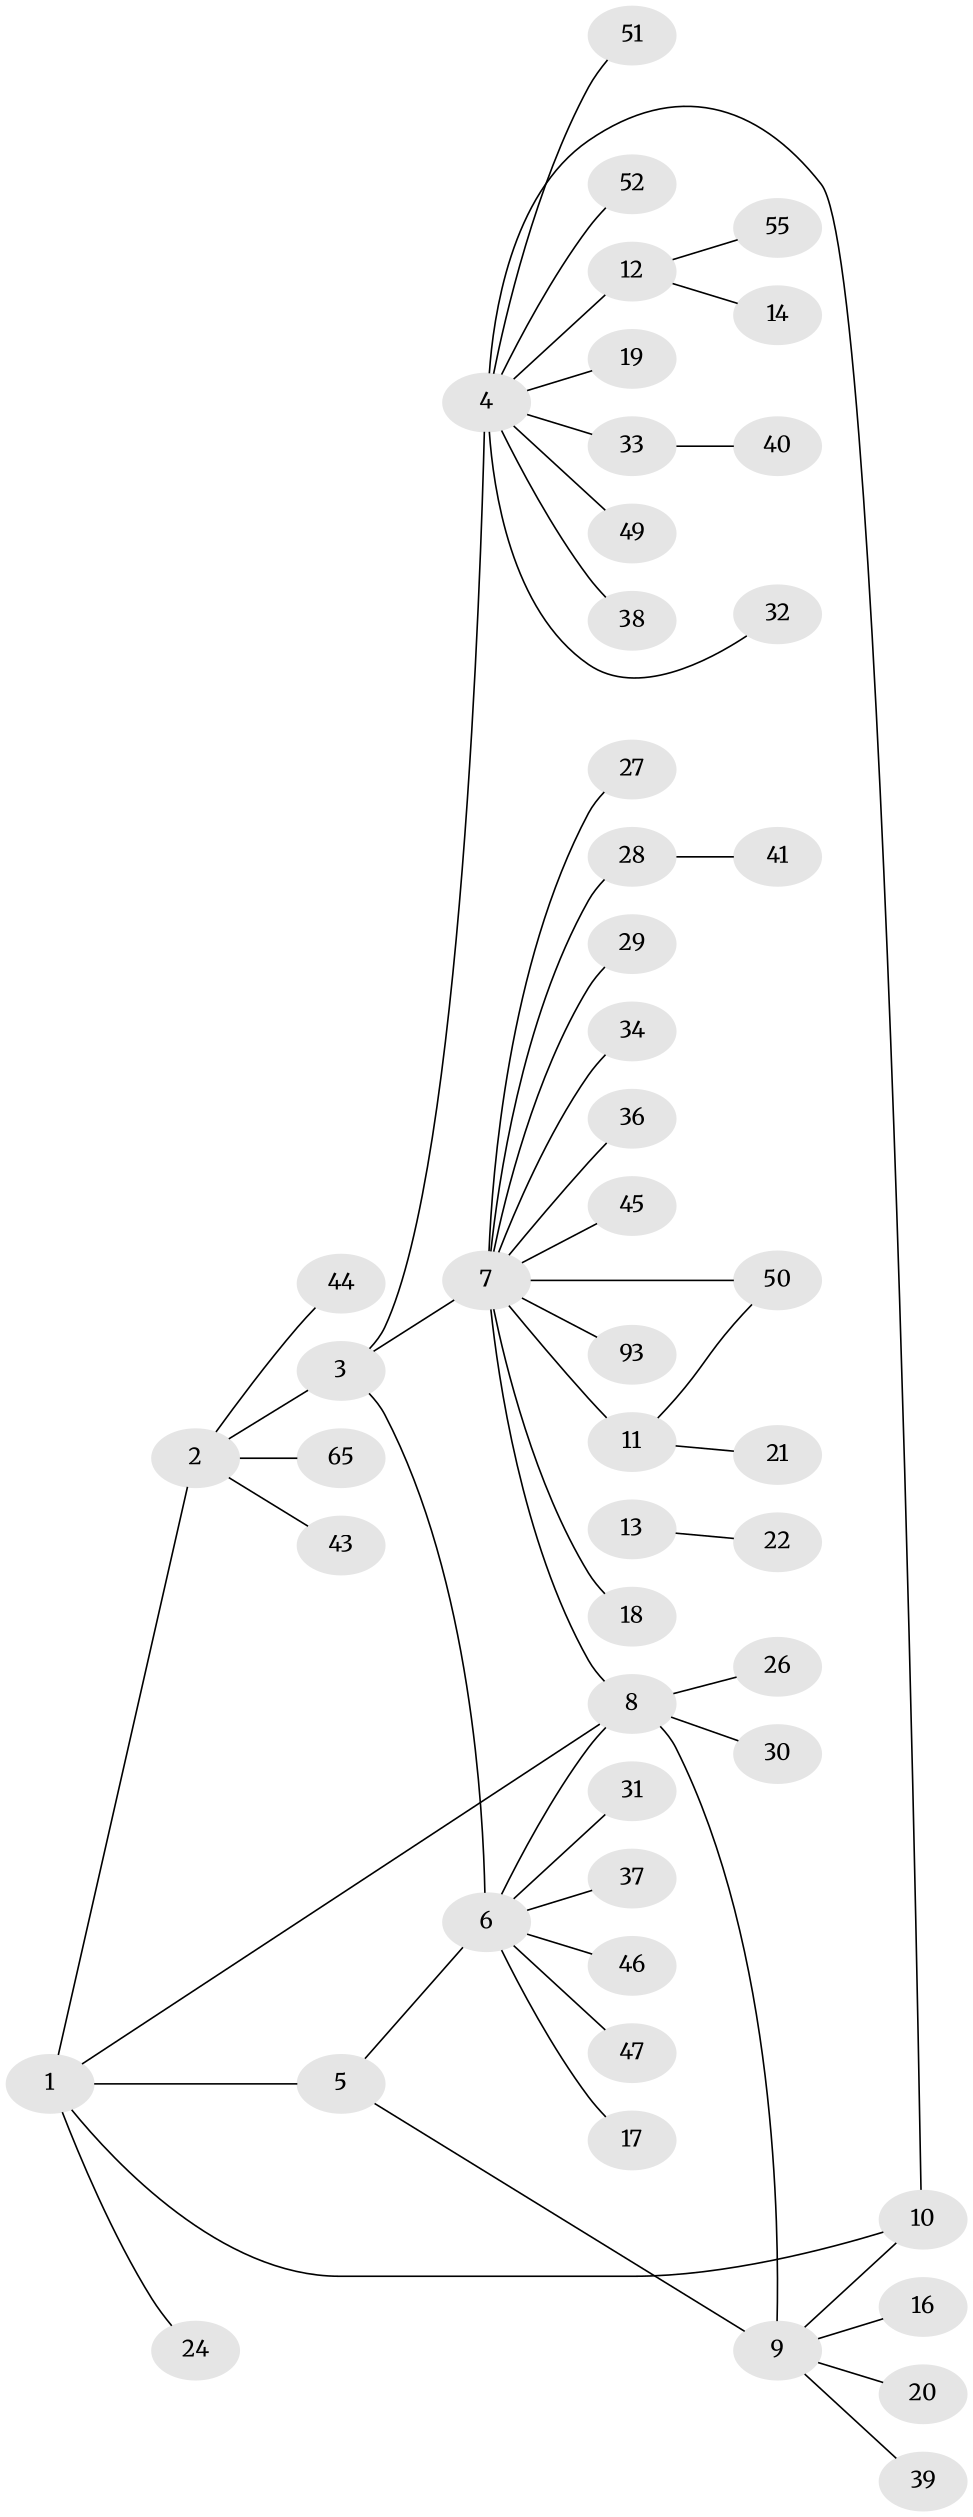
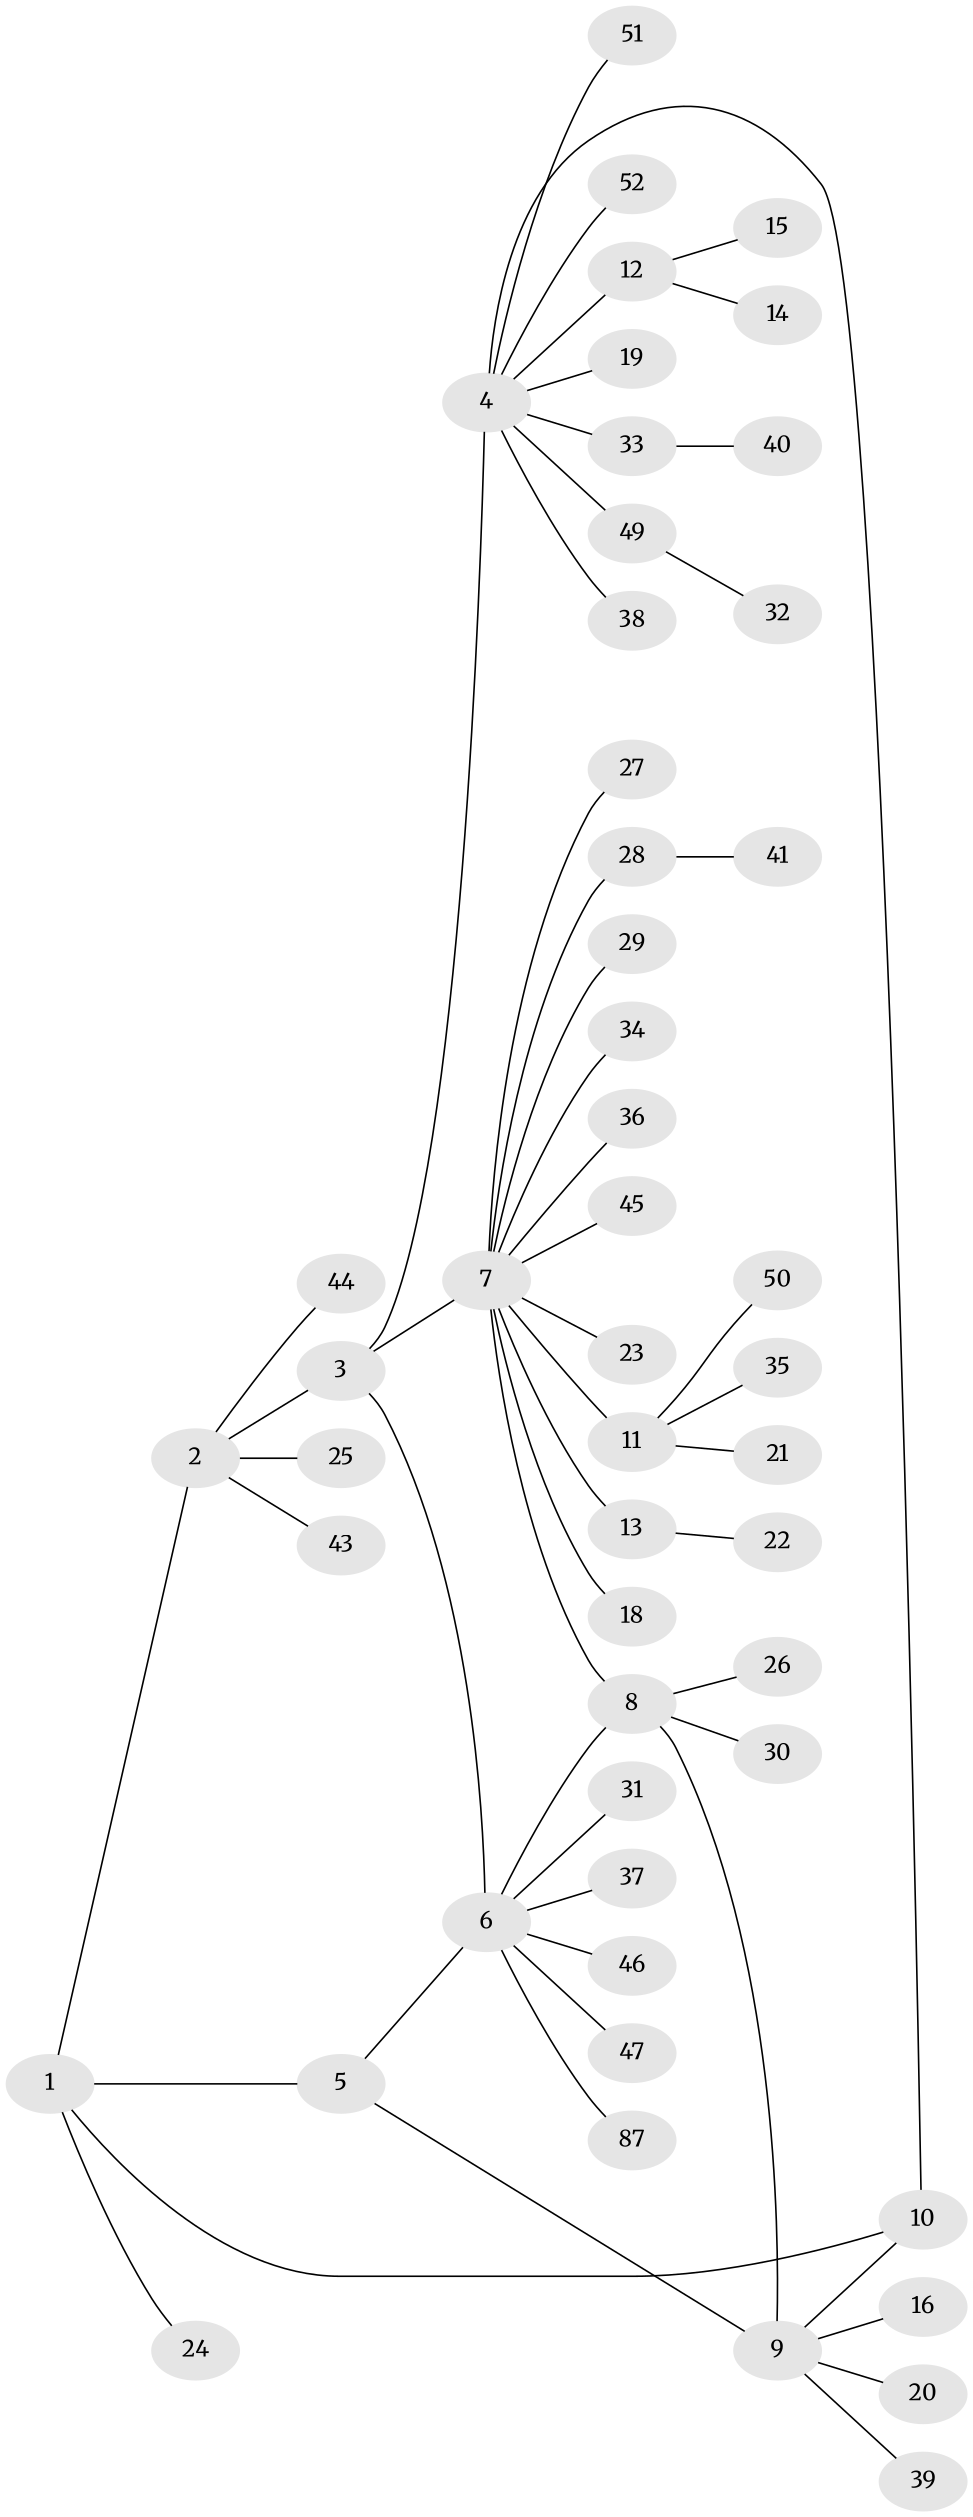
(778, 228) -> (778, 228)
(556, 633) -> (705, 574)
(632, 1280) -> (545, 1411)
(632, 1355) -> (632, 1355)
none -> (778, 1368)
(341, 1458) -> (341, 1458)
(341, 1894) -> none
(632, 2140) -> (632, 2140)
